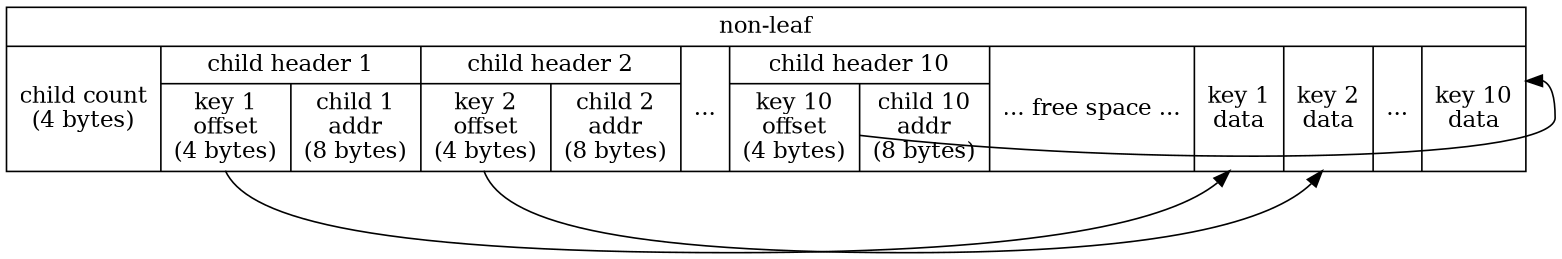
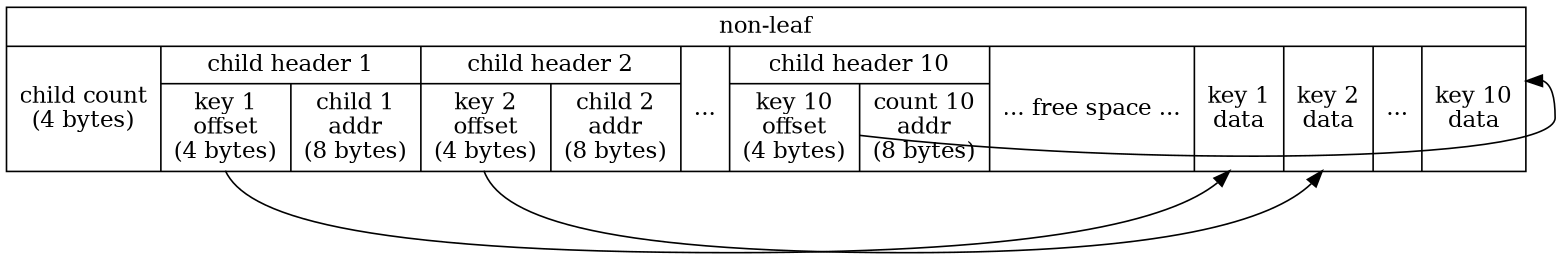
(925, 102) -> (925, 102)
